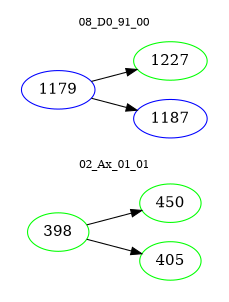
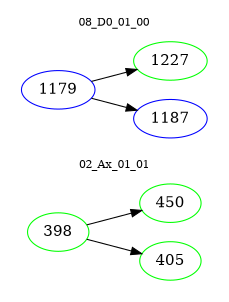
(114, 23) -> (114, 23)
